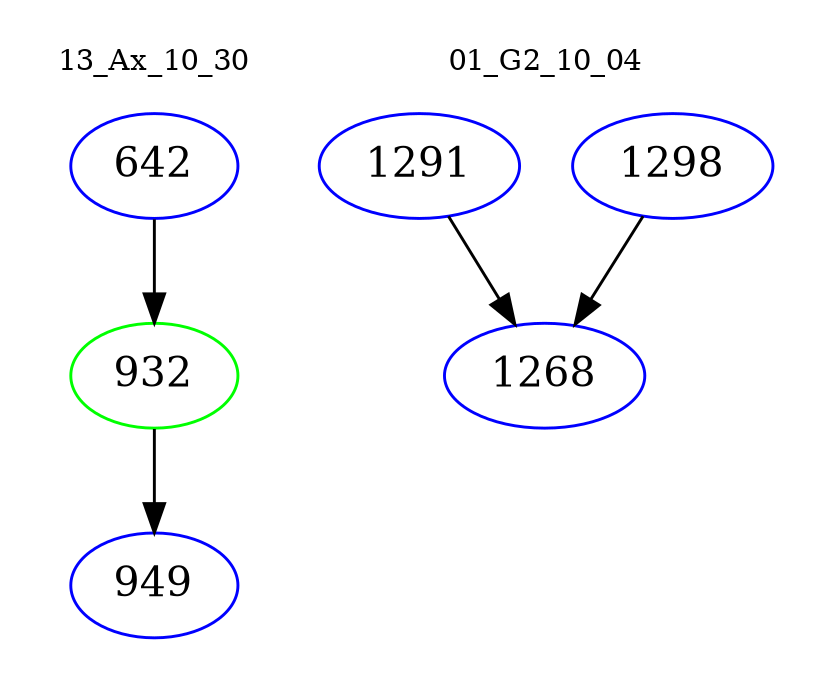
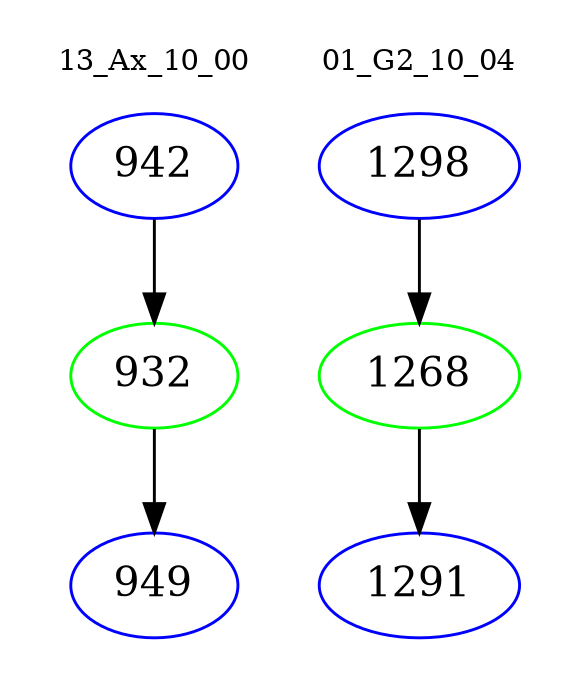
(154, 63) -> (154, 63)
(154, 166) -> (154, 166)
(474, 258) -> (419, 466)
(545, 376) -> (419, 376)
